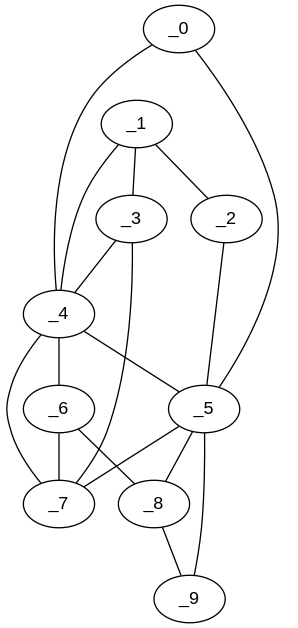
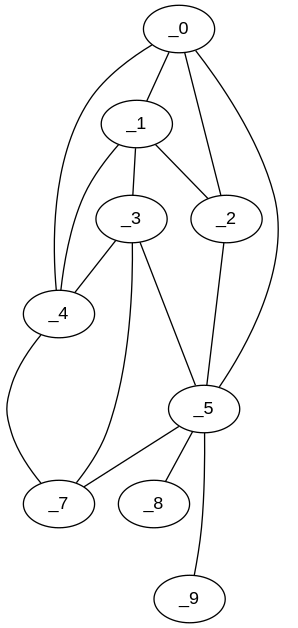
none -> (158, 77)
none -> (203, 124)
(134, 363) -> (168, 314)
(59, 409) -> none
(172, 551) -> none
